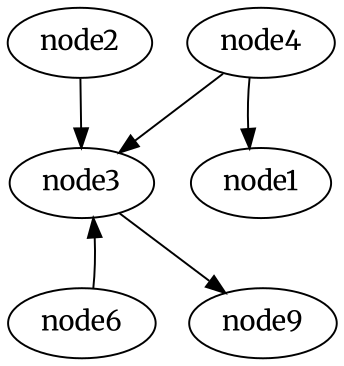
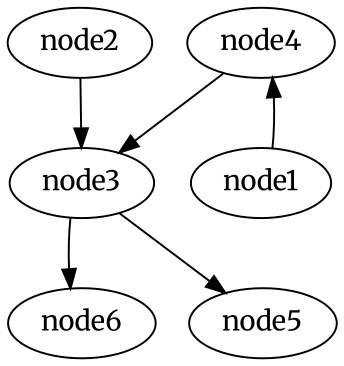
(248, 103) -> (274, 123)
(95, 263) -> (69, 243)
(263, 323) -> (263, 323)
